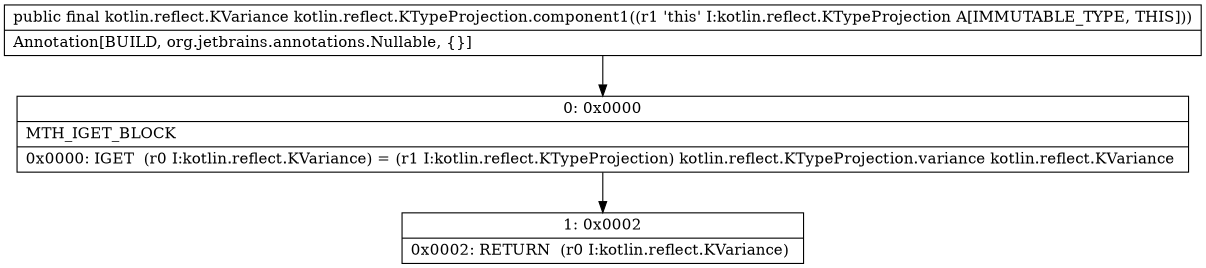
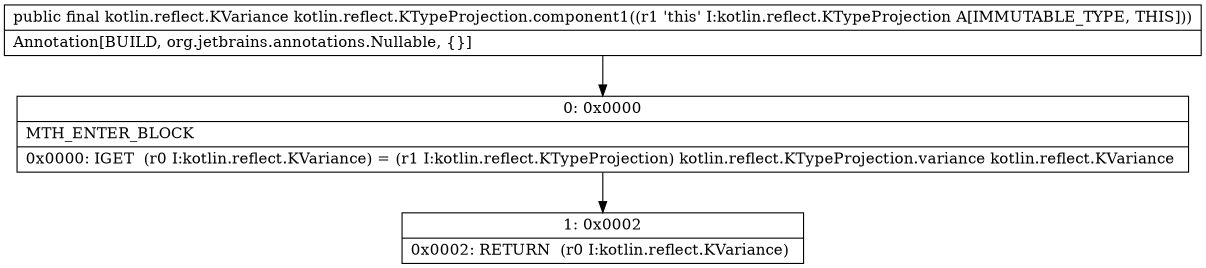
(101, 134) -> (111, 134)
